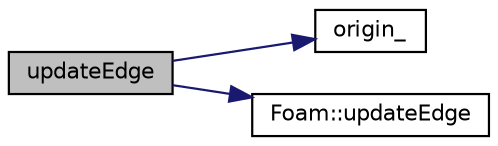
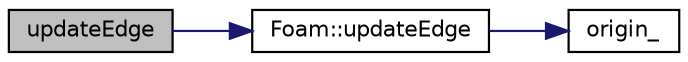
(233, 52) -> (517, 31)
